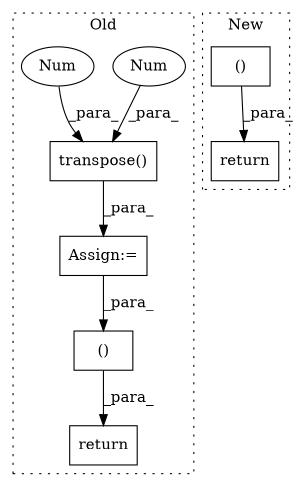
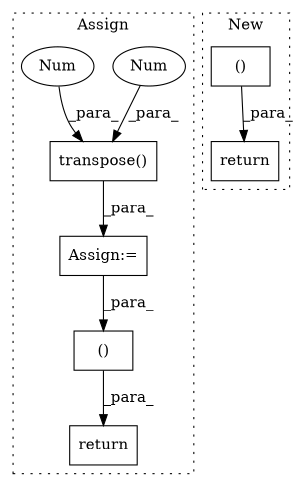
(103, 26) -> (103, 26)
